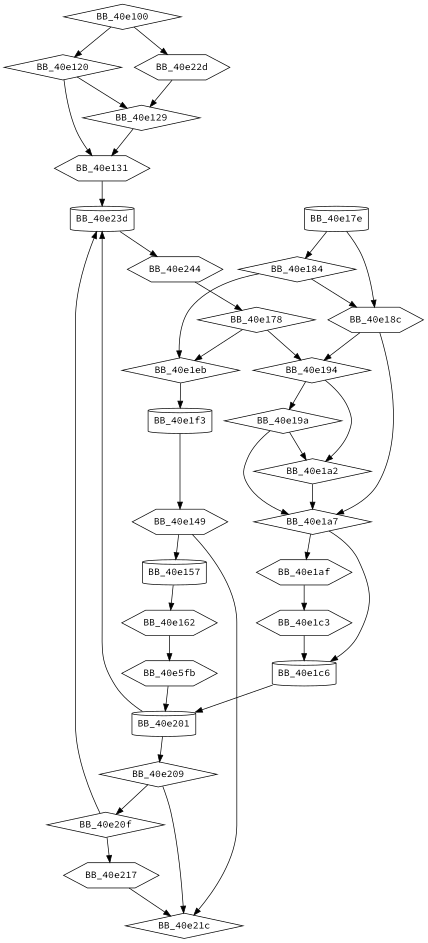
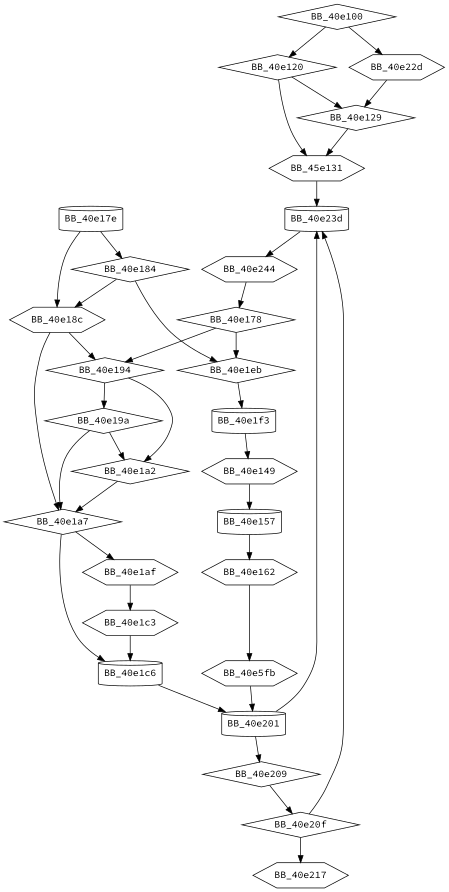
(102, 168) -> (317, 168)
(184, 926) -> none
